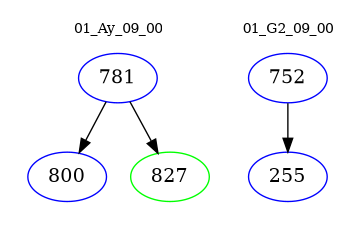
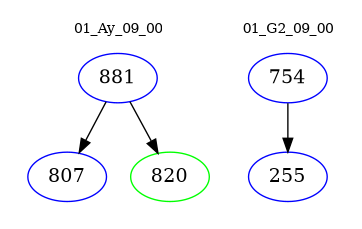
(118, 78) -> (118, 78)
(288, 78) -> (288, 78)
(67, 177) -> (67, 177)
(170, 177) -> (170, 177)
